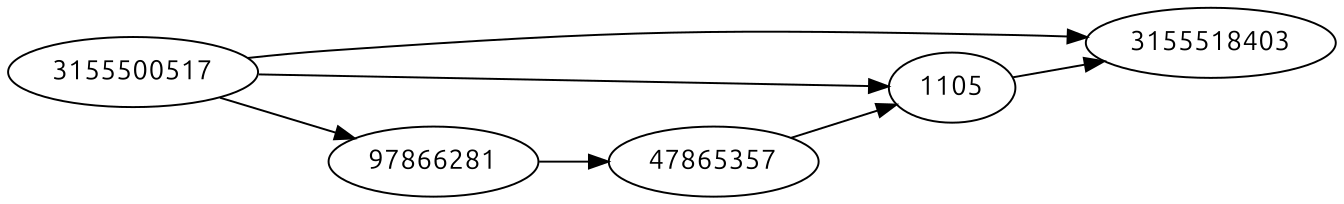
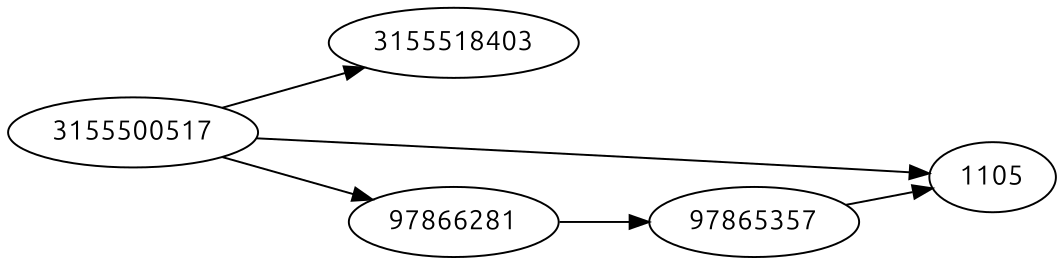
(1049, 71) -> none
(714, 162) -> (754, 222)
